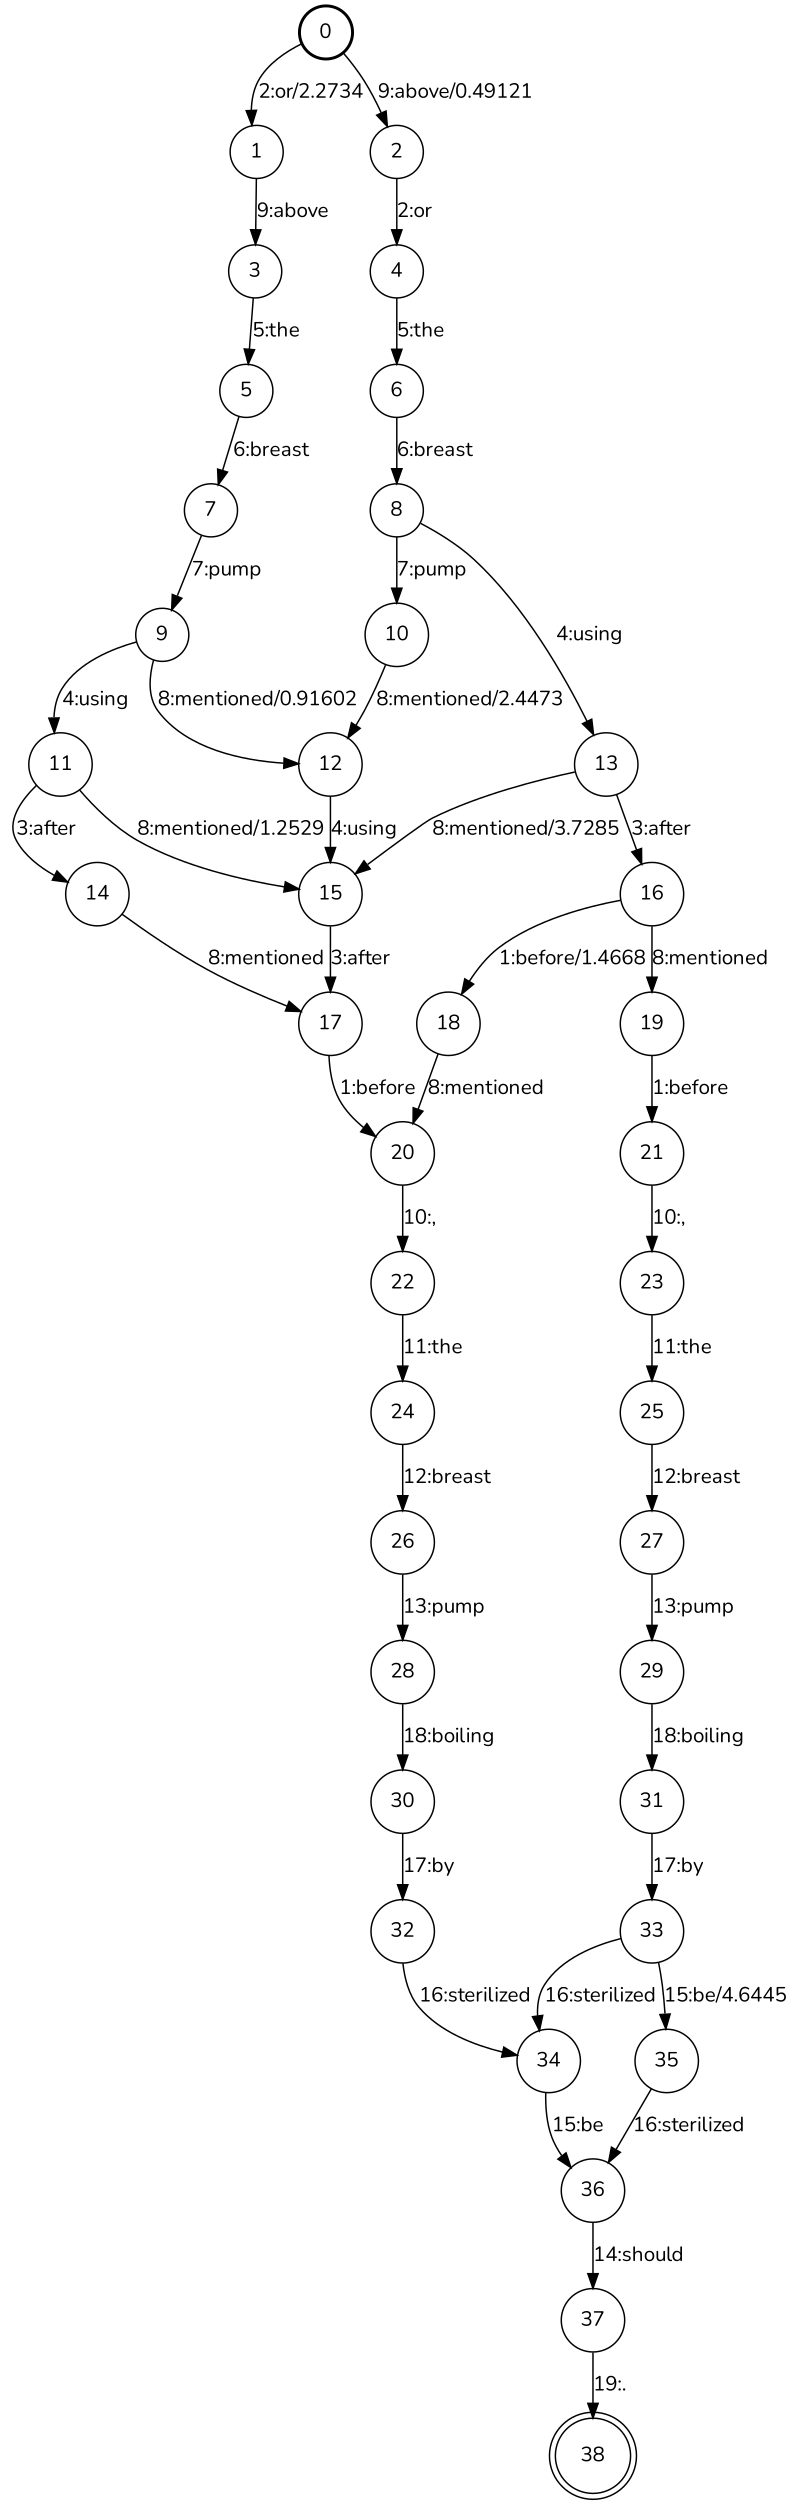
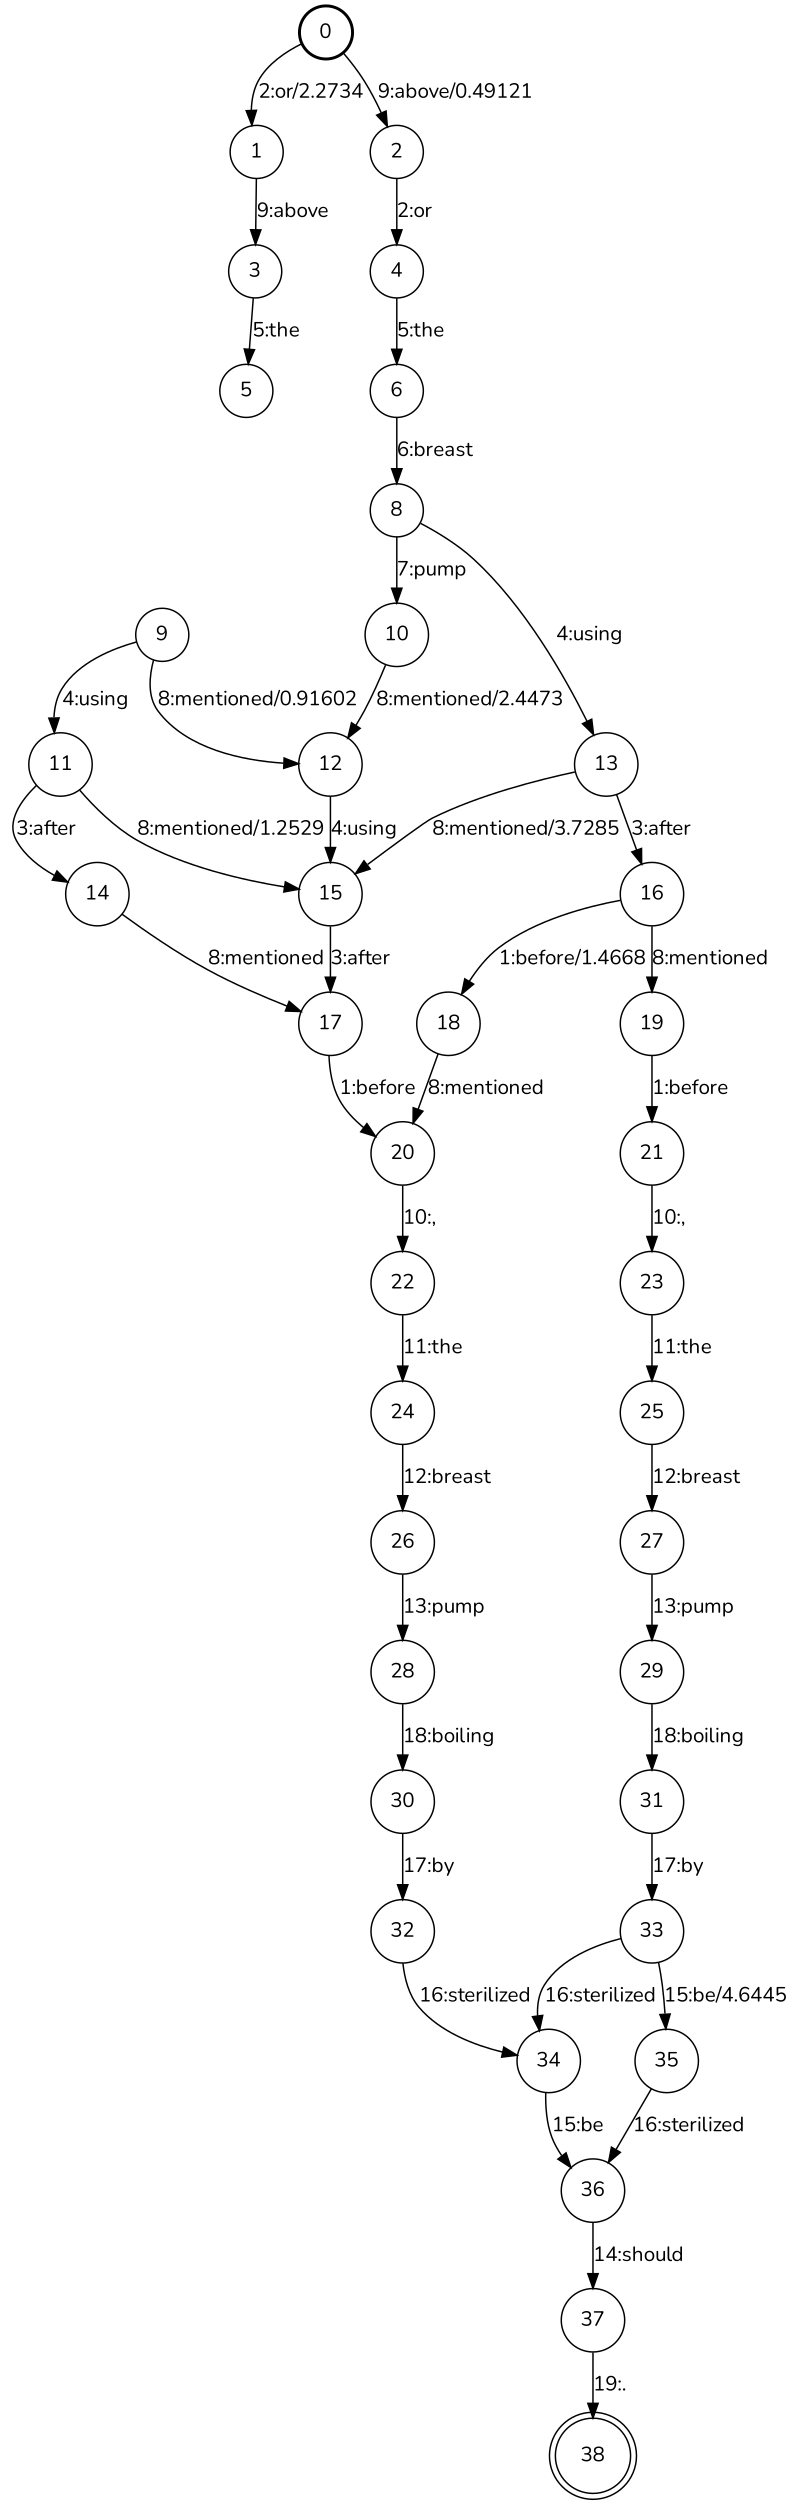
(211, 510) -> none
